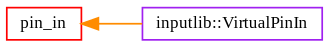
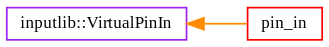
(120, 24) -> (226, 24)
